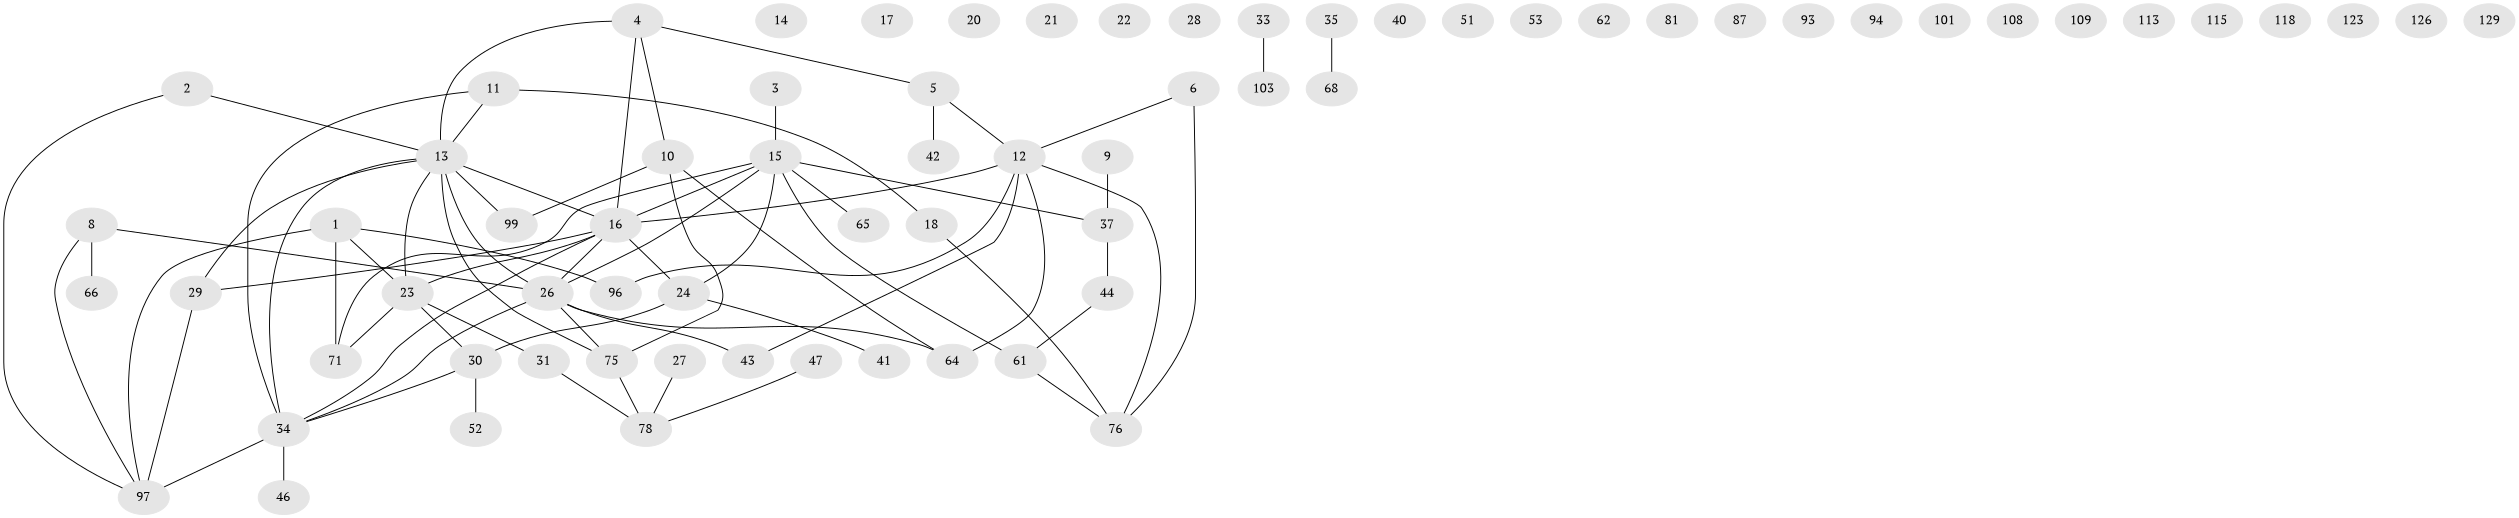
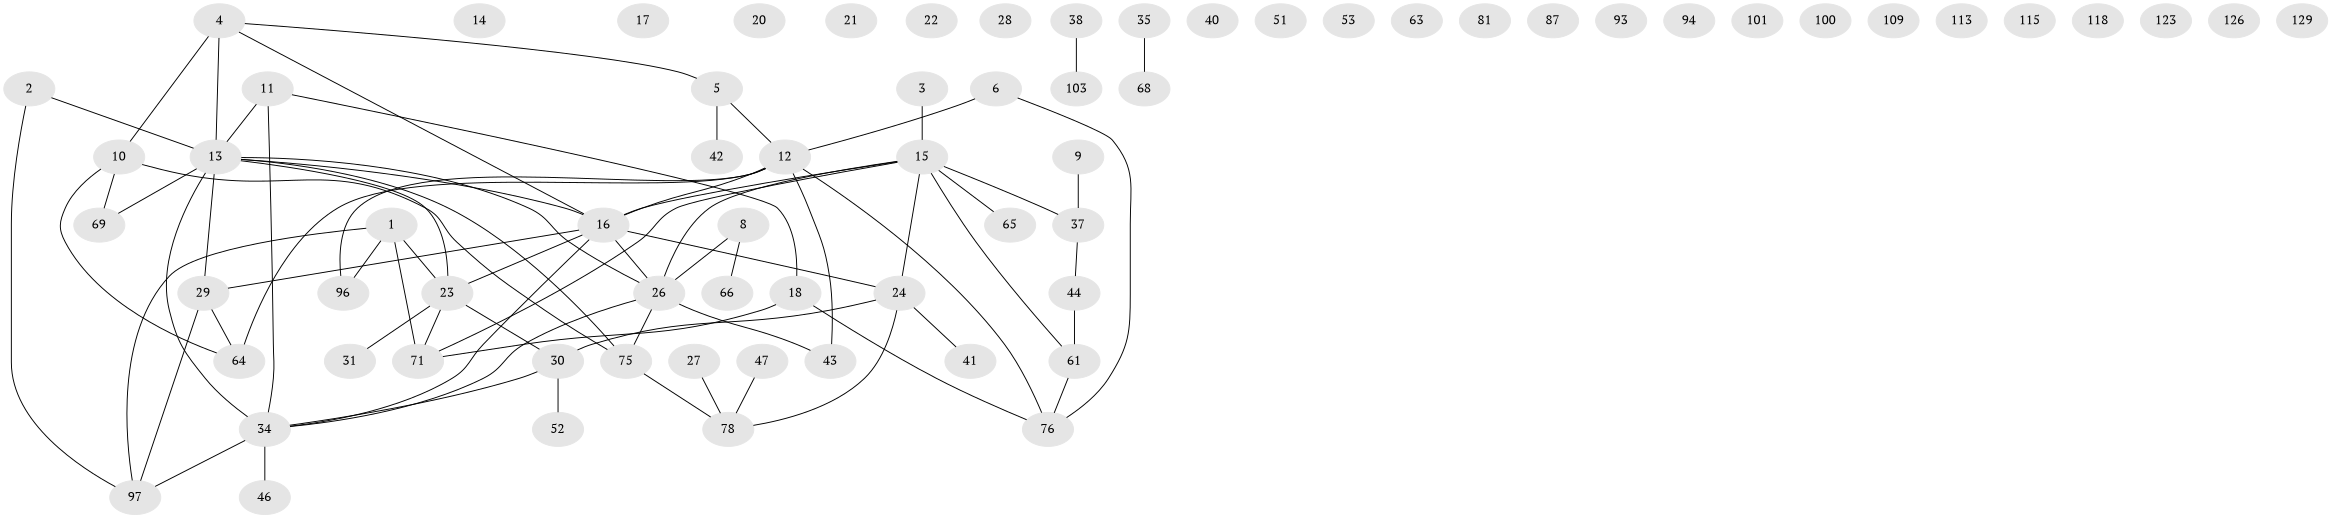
(1264, 21) -> (1076, 21)
(1604, 21) -> (1417, 21)
(2013, 21) -> (1825, 21)
(512, 225) -> (99, 225)
(750, 327) -> (221, 327)
none -> (577, 338)
(74, 364) -> none
(595, 395) -> (846, 392)
